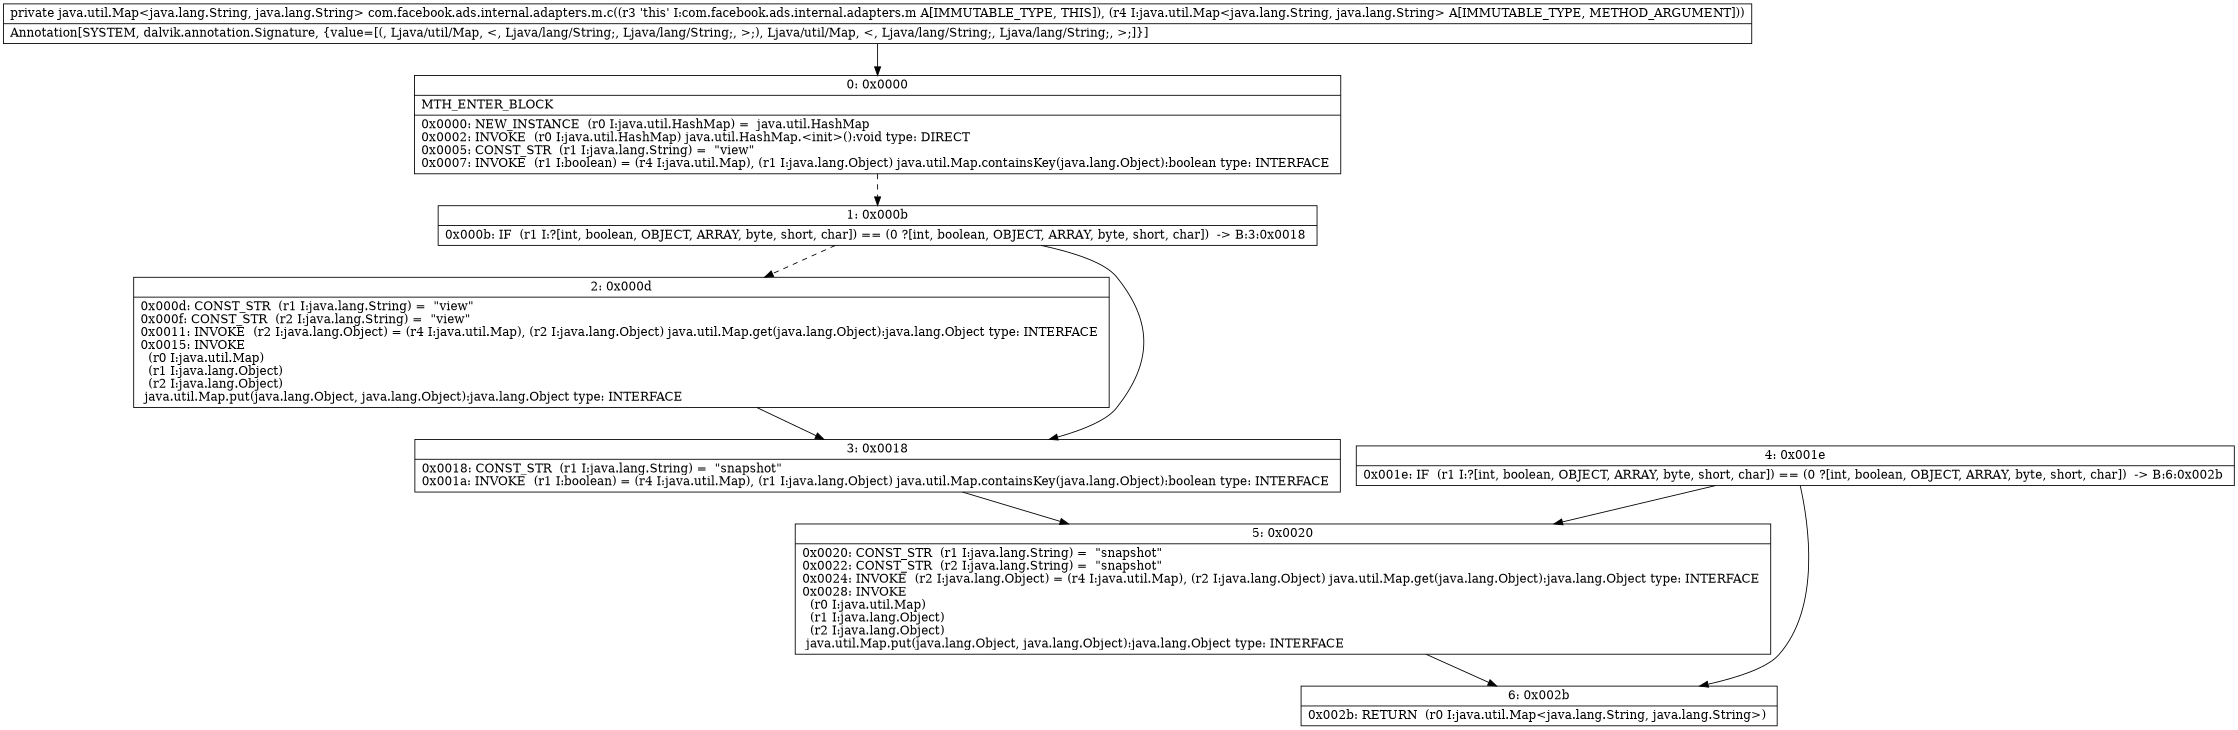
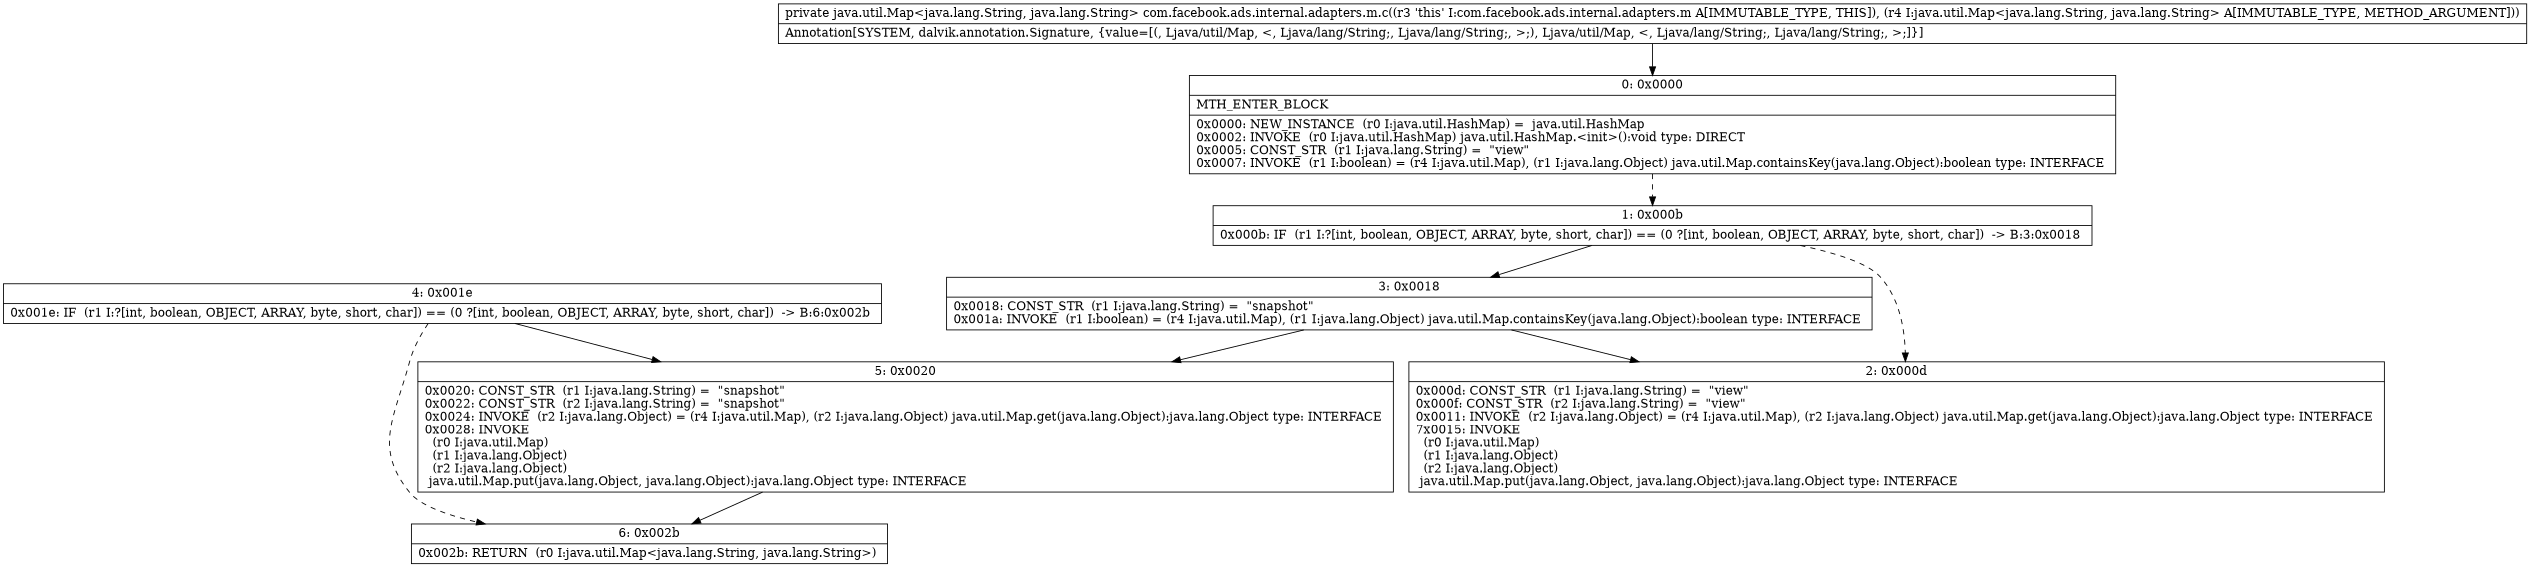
(197, 345) -> (1472, 430)
(787, 422) -> (1571, 345)
(1802, 611) -> (390, 444)
